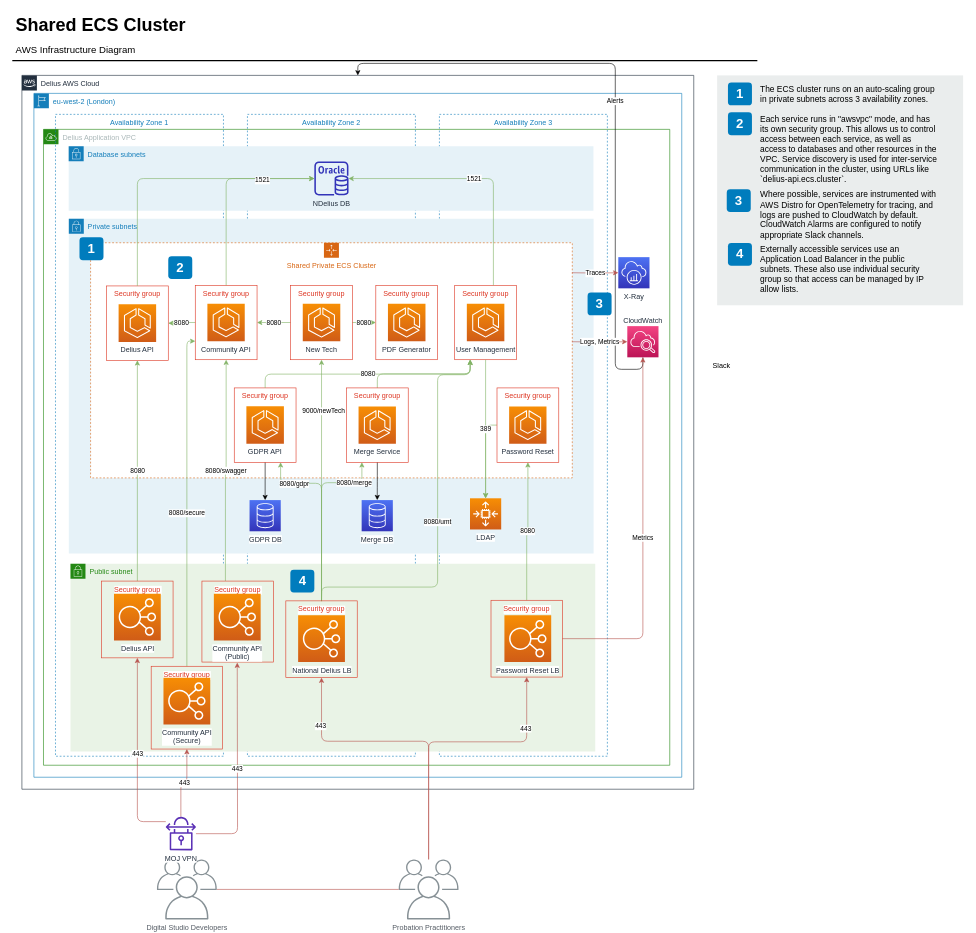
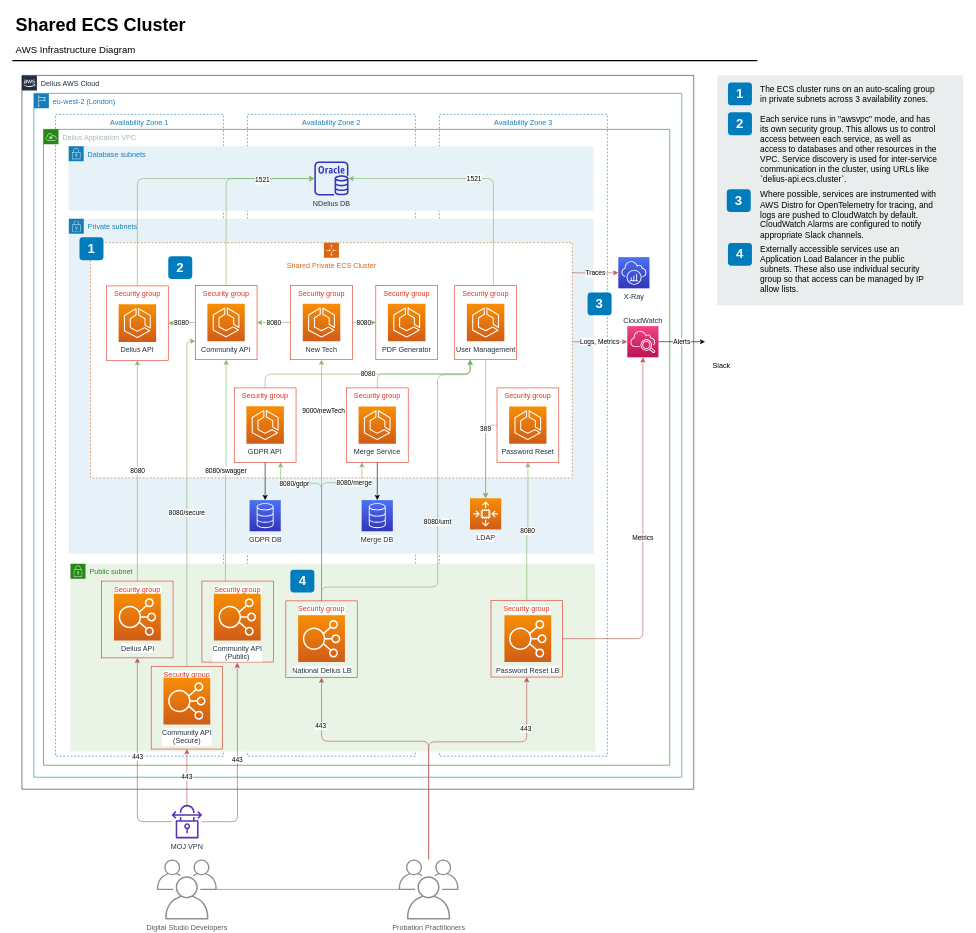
(481, 63) -> (686, 342)
(181, 834) -> (187, 822)
